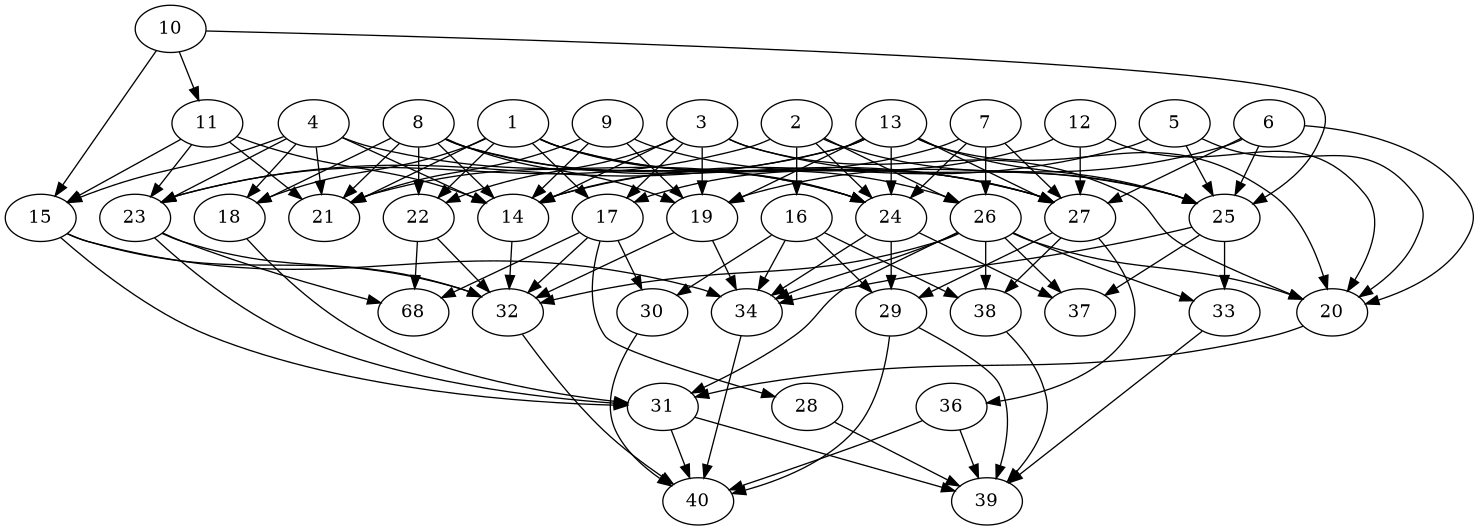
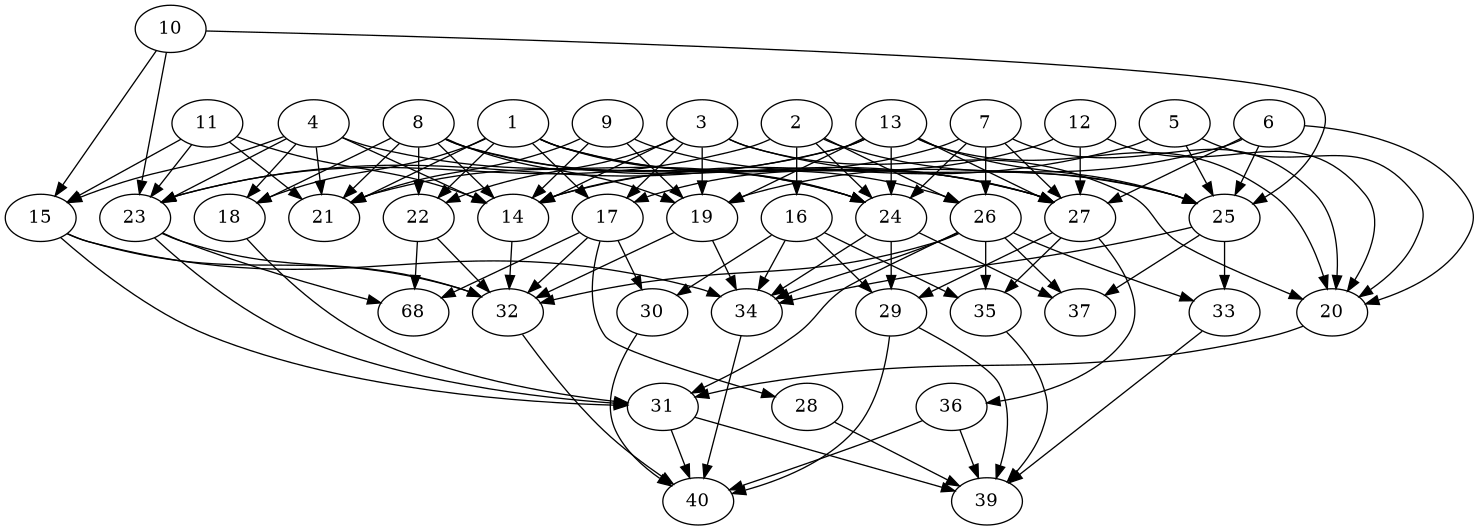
(187, 70) -> (154, 117)
(1136, 265) -> (1280, 167)
(986, 312) -> (986, 312)
